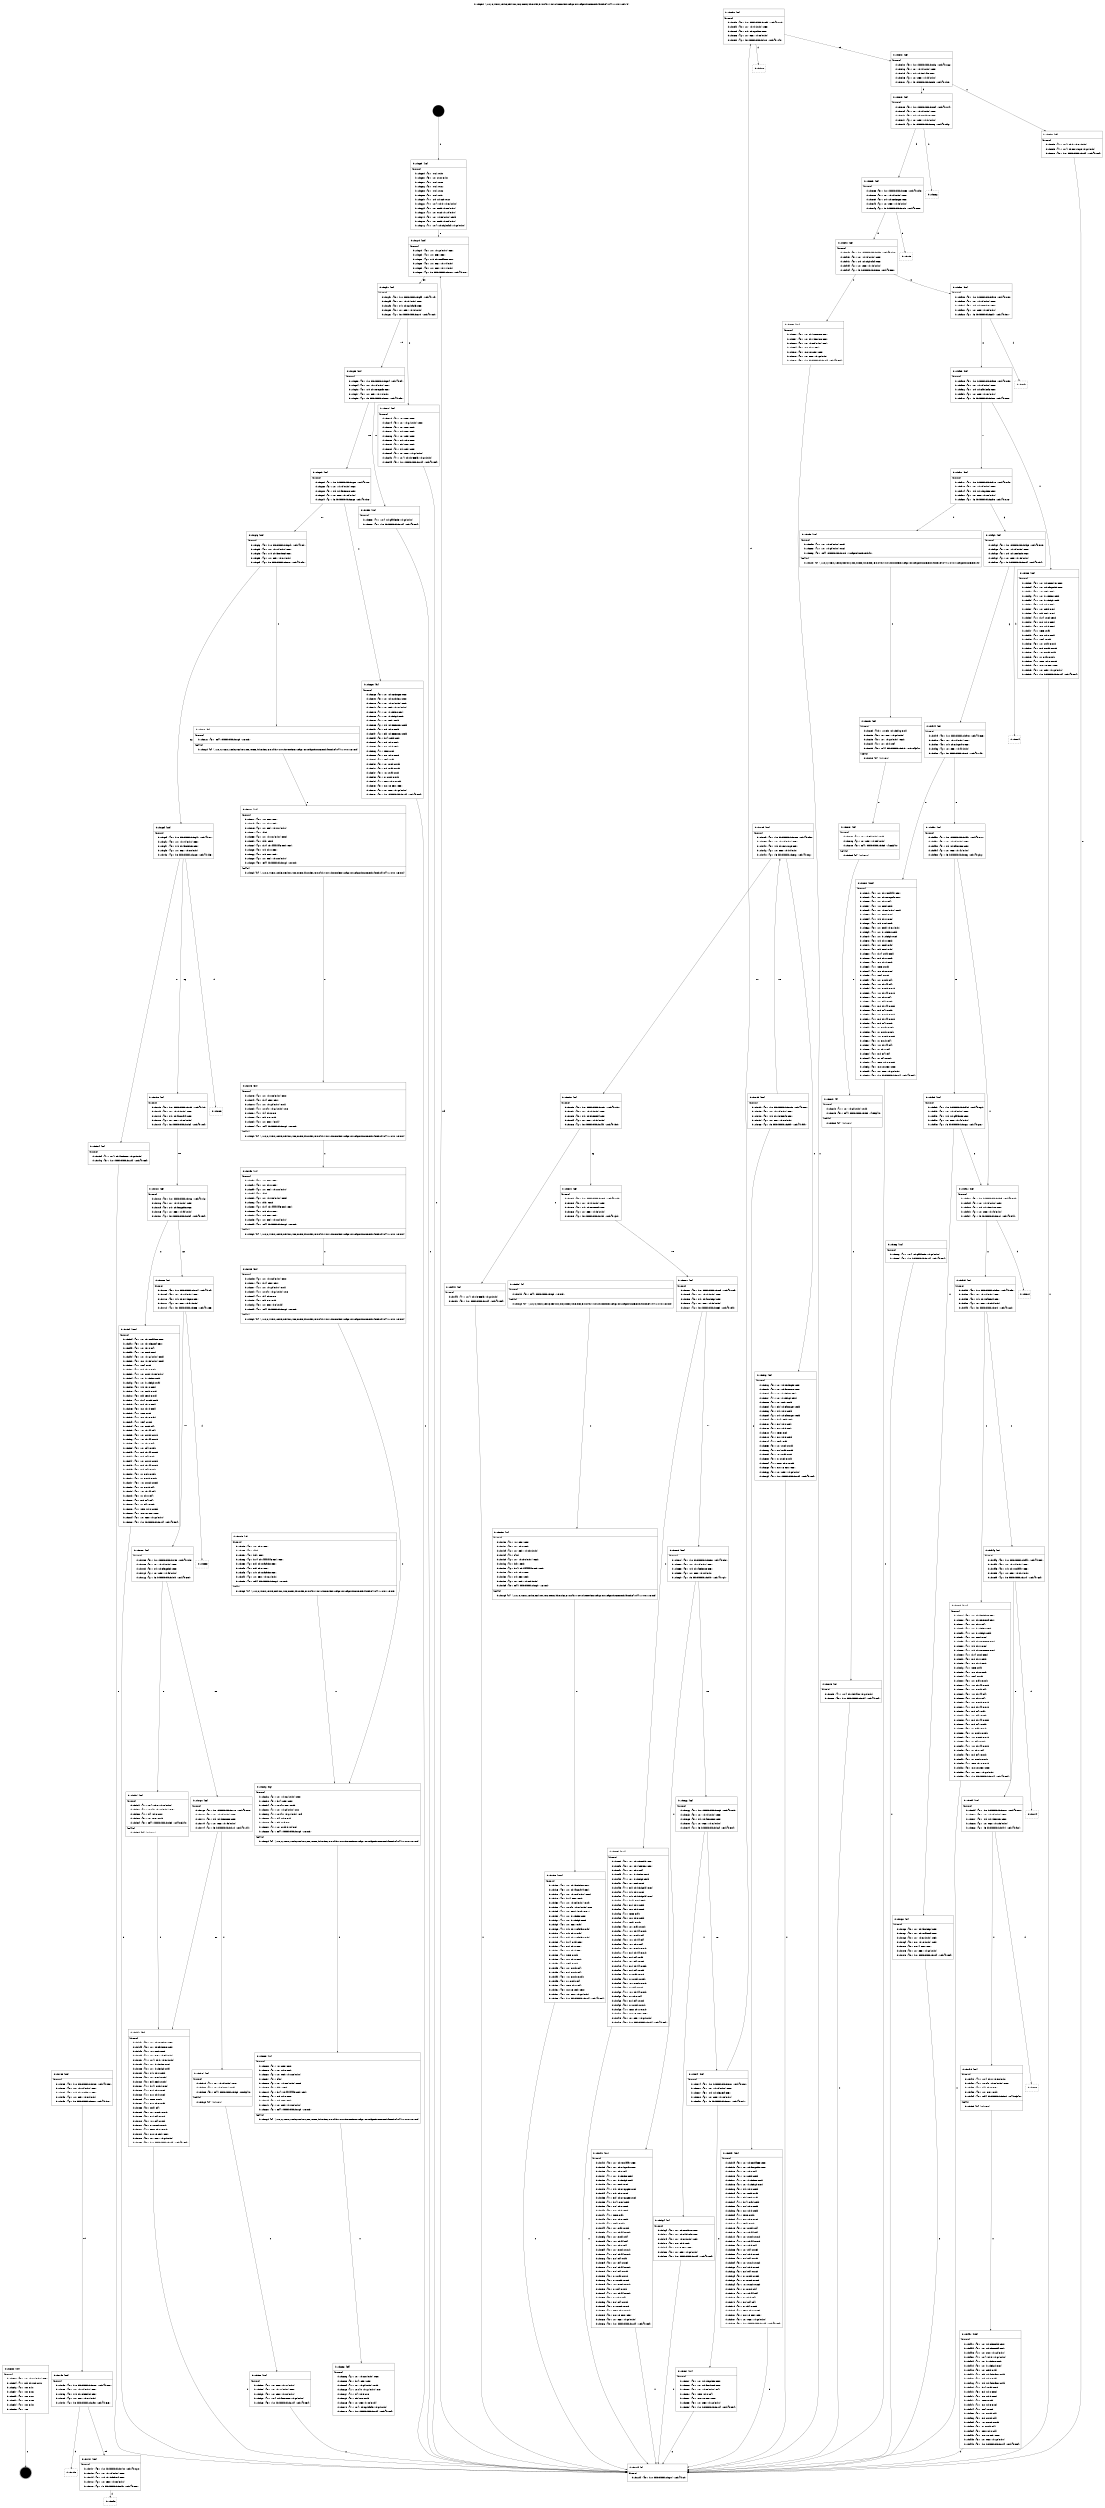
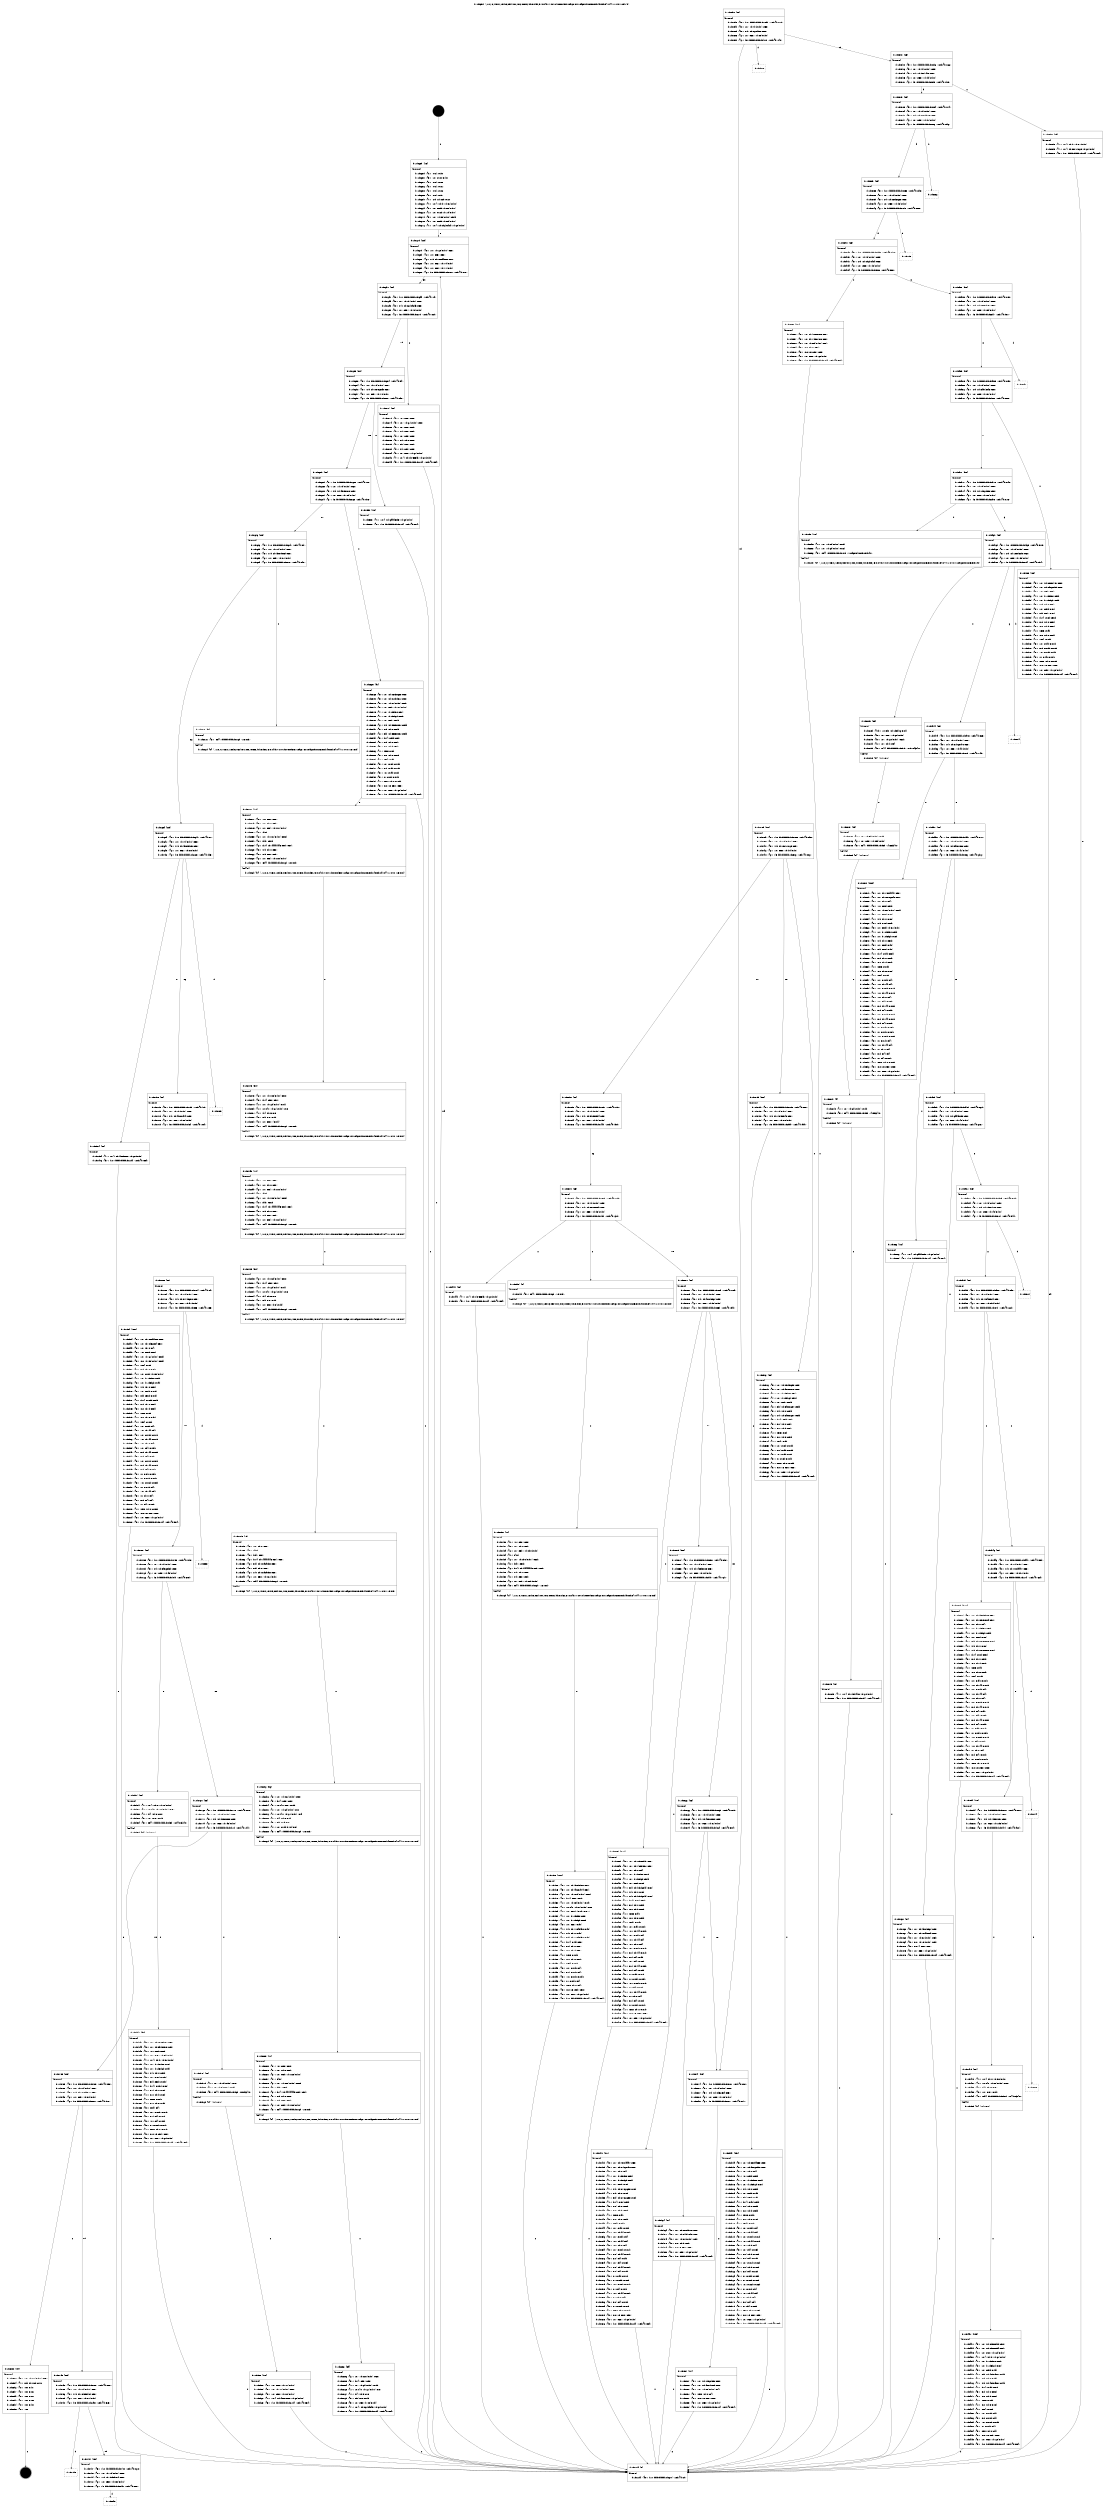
(890, 641) -> (925, 630)
(295, 779) -> (359, 801)
(774, 977) -> (784, 976)
(981, 1021) -> (923, 1048)
(748, 1060) -> (738, 1057)
(323, 1153) -> none
(177, 1203) -> none
(531, 1205) -> (526, 1250)
none -> (591, 1250)
(1050, 1294) -> (1050, 1294)
(400, 1551) -> (319, 1427)
(702, 1688) -> (731, 1554)
(195, 1930) -> (128, 1929)
(1014, 1957) -> (1032, 1950)
none -> (55, 2235)
none -> (495, 2463)
